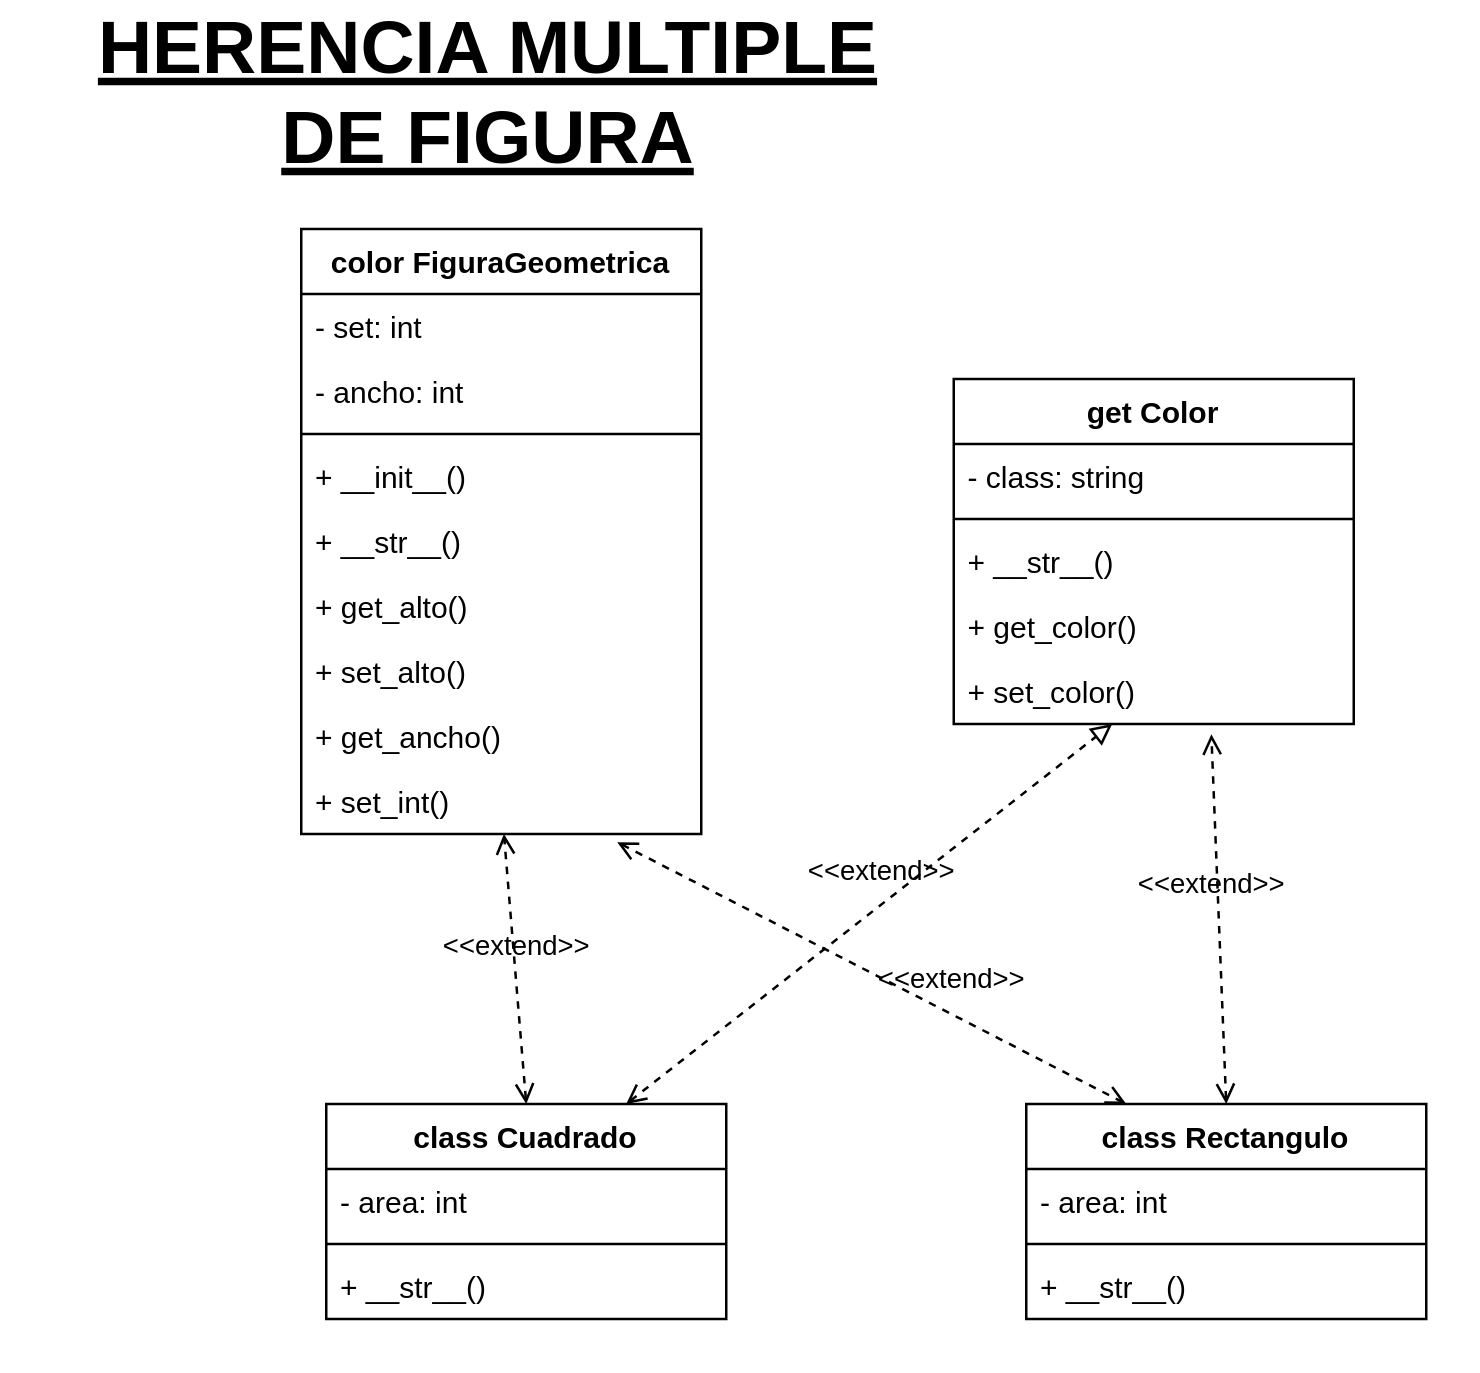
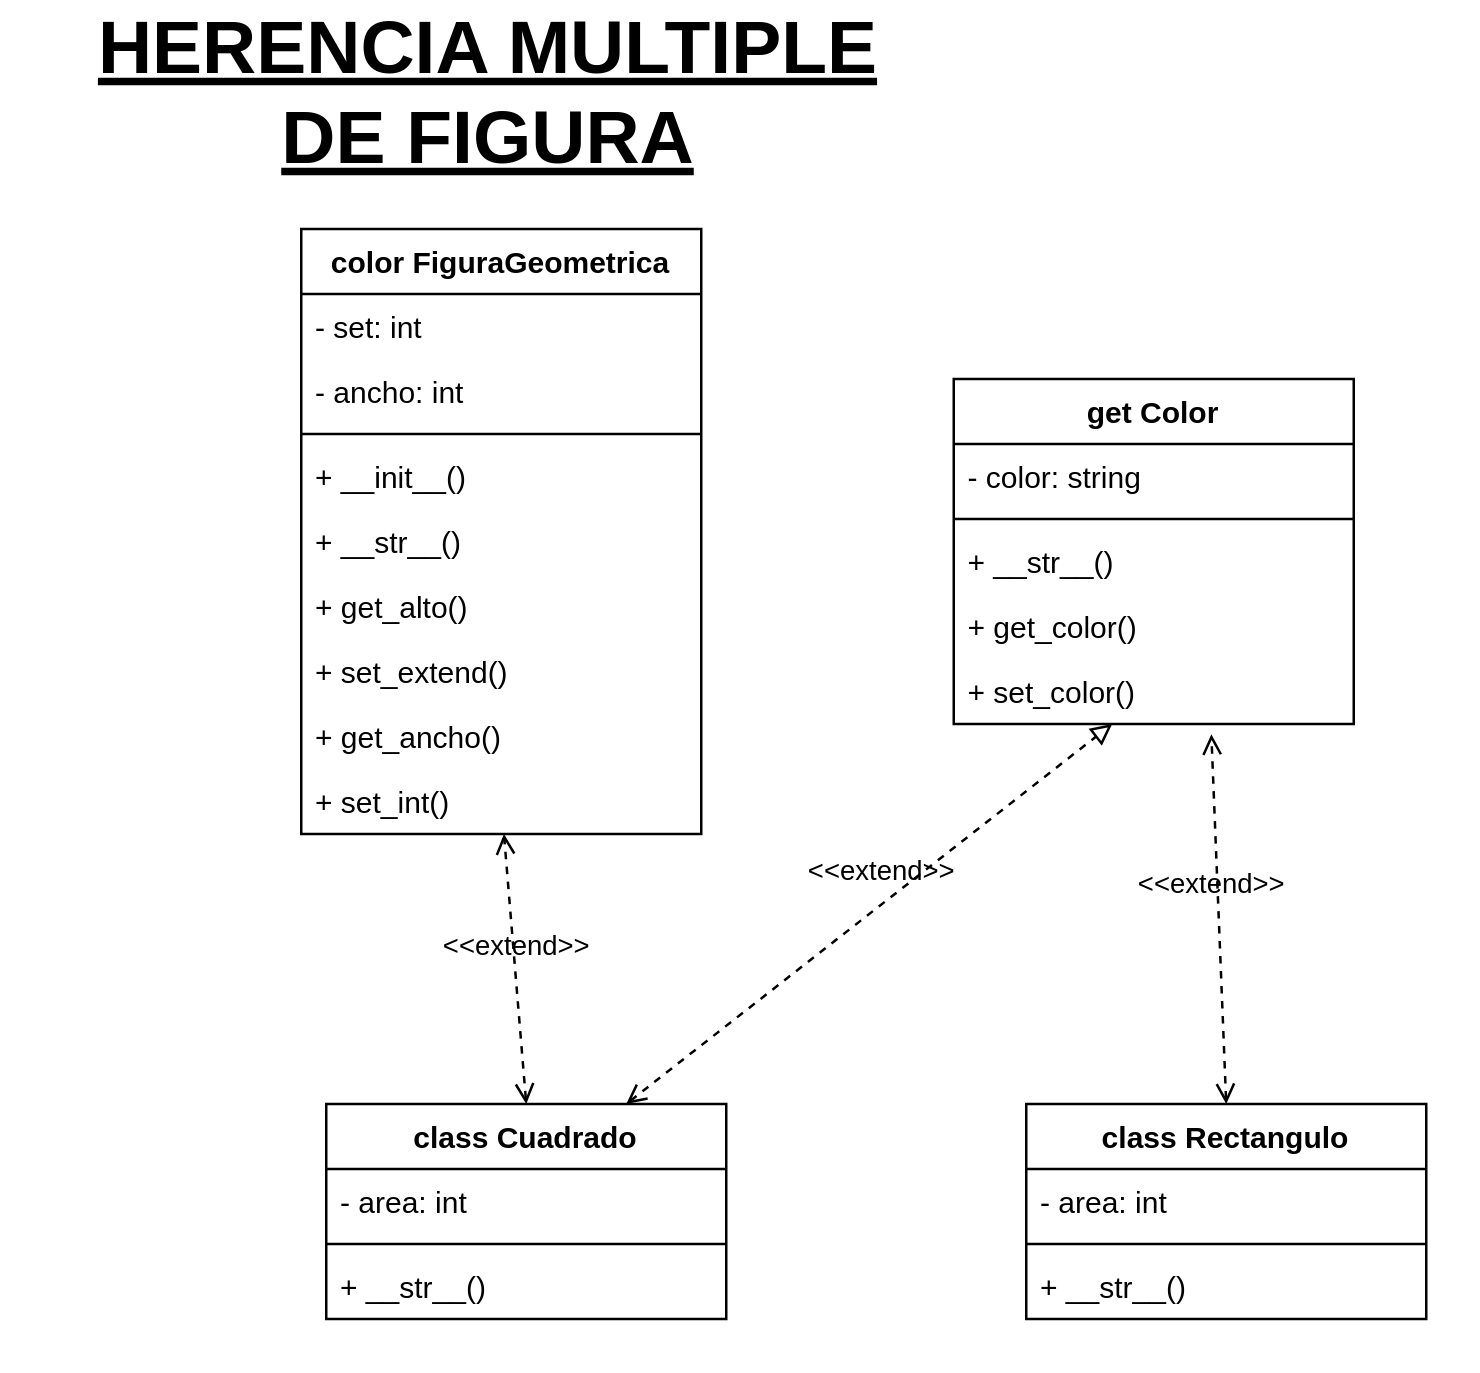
(1074, 478) -> (1074, 478)
(408, 673) -> (429, 673)
(974, 1026) -> none
